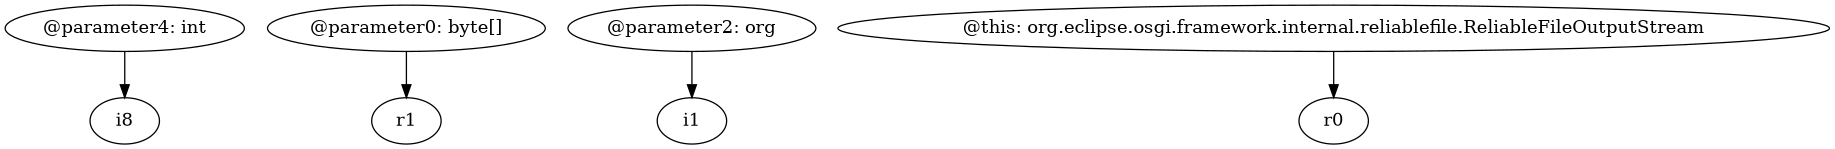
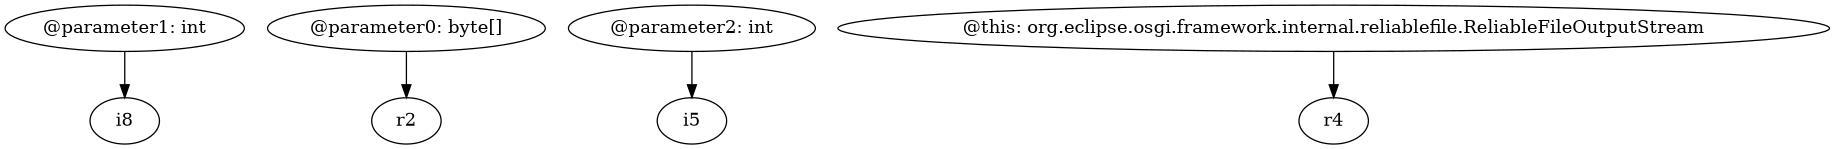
(125, 28) -> (125, 28)
(692, 28) -> (692, 28)
(406, 121) -> (406, 121)
(692, 121) -> (692, 121)
(1334, 121) -> (1334, 121)
